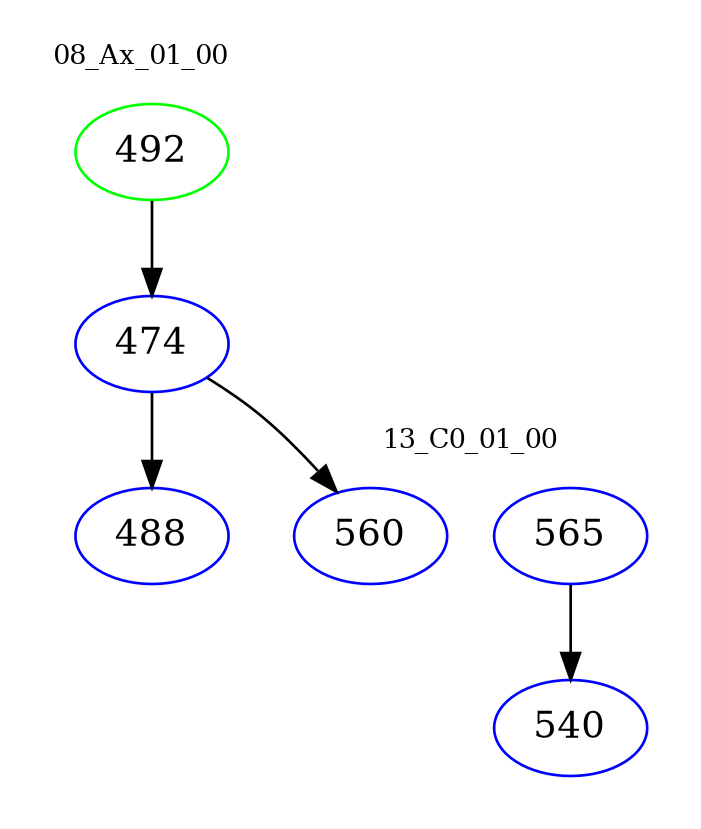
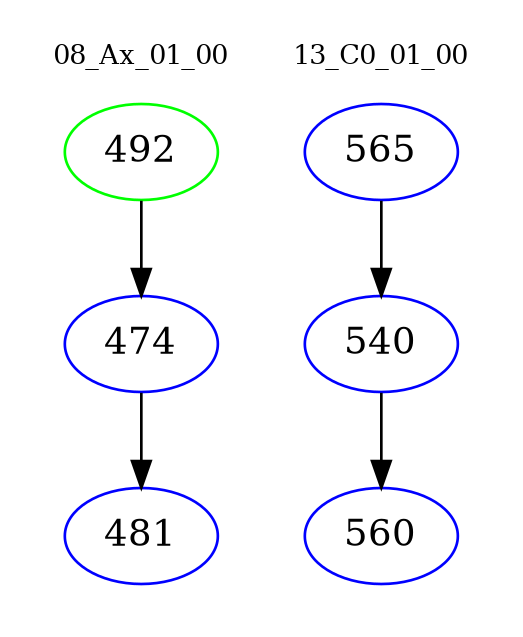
(290, 442) -> (381, 427)
(152, 536) -> (141, 536)
